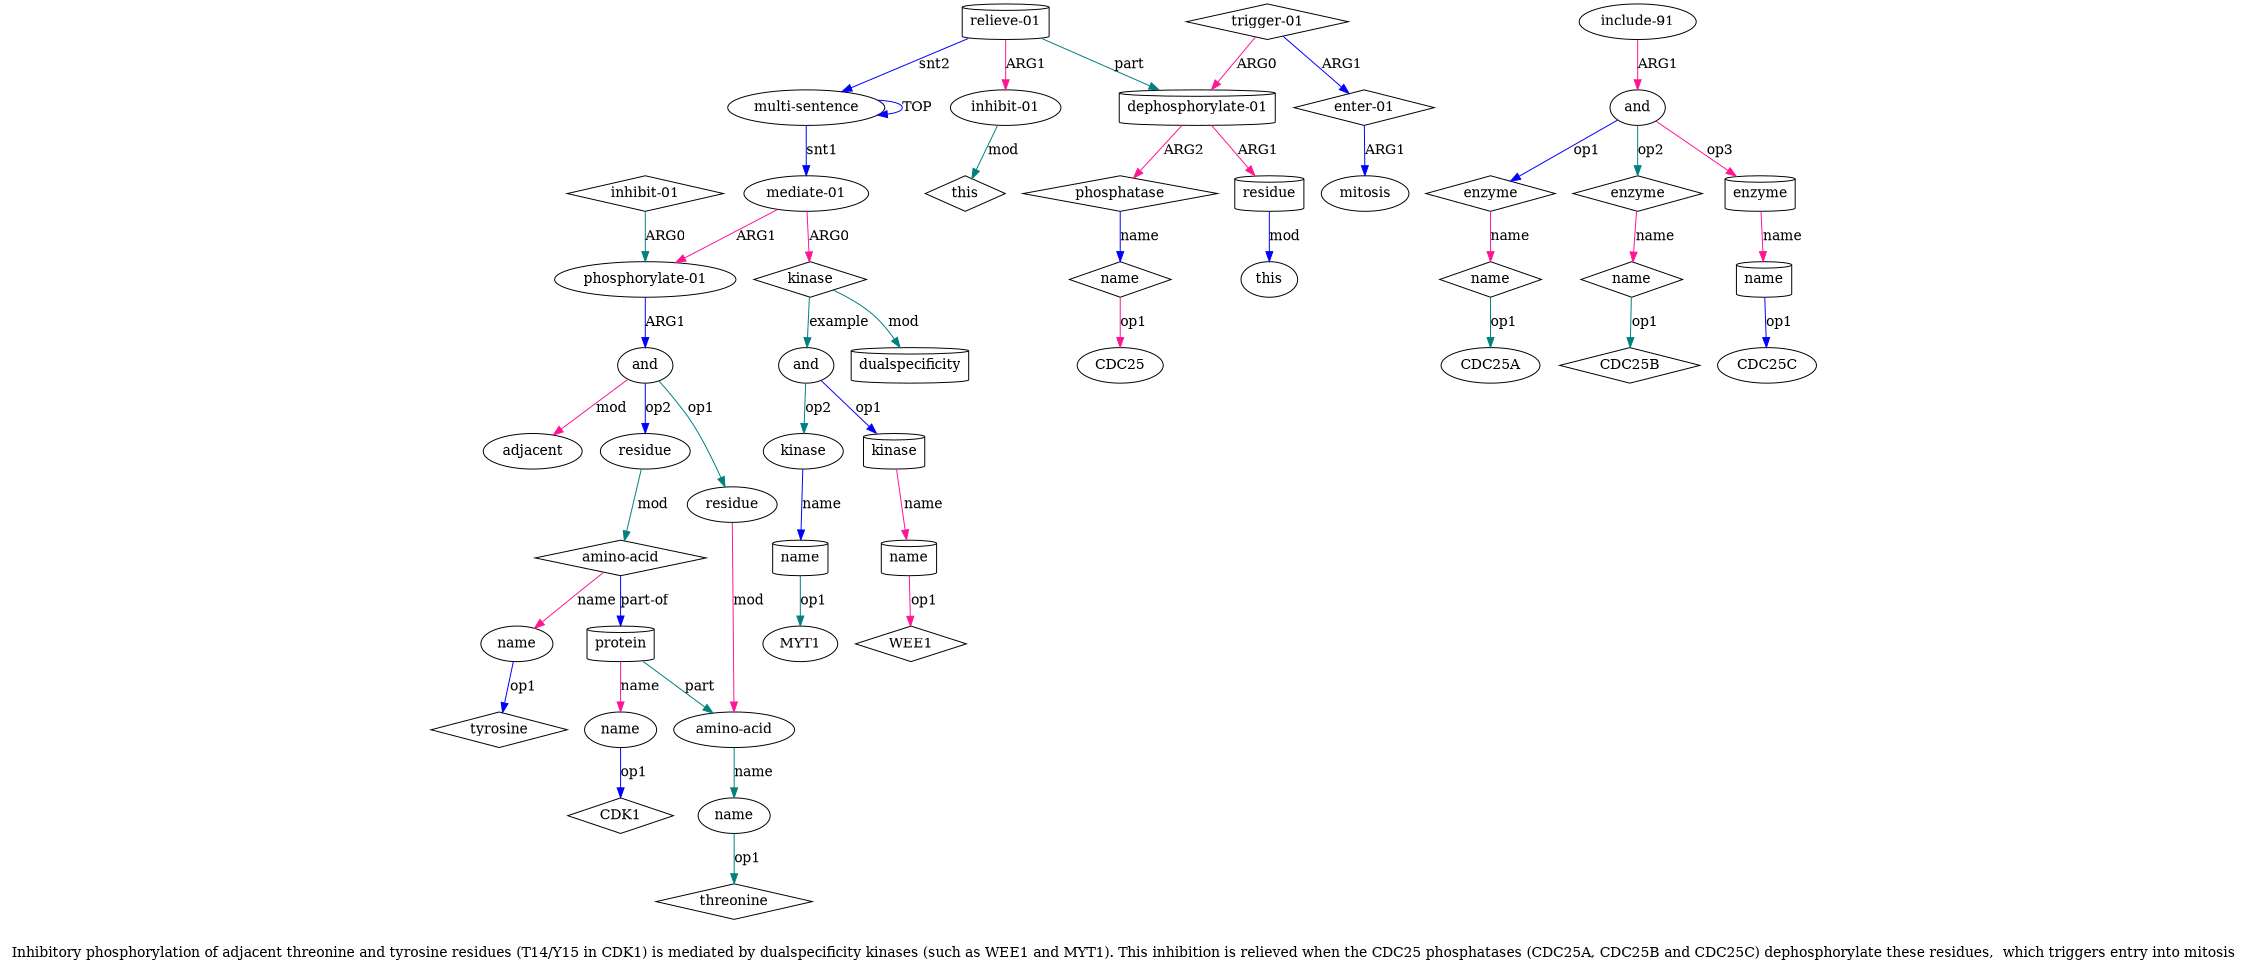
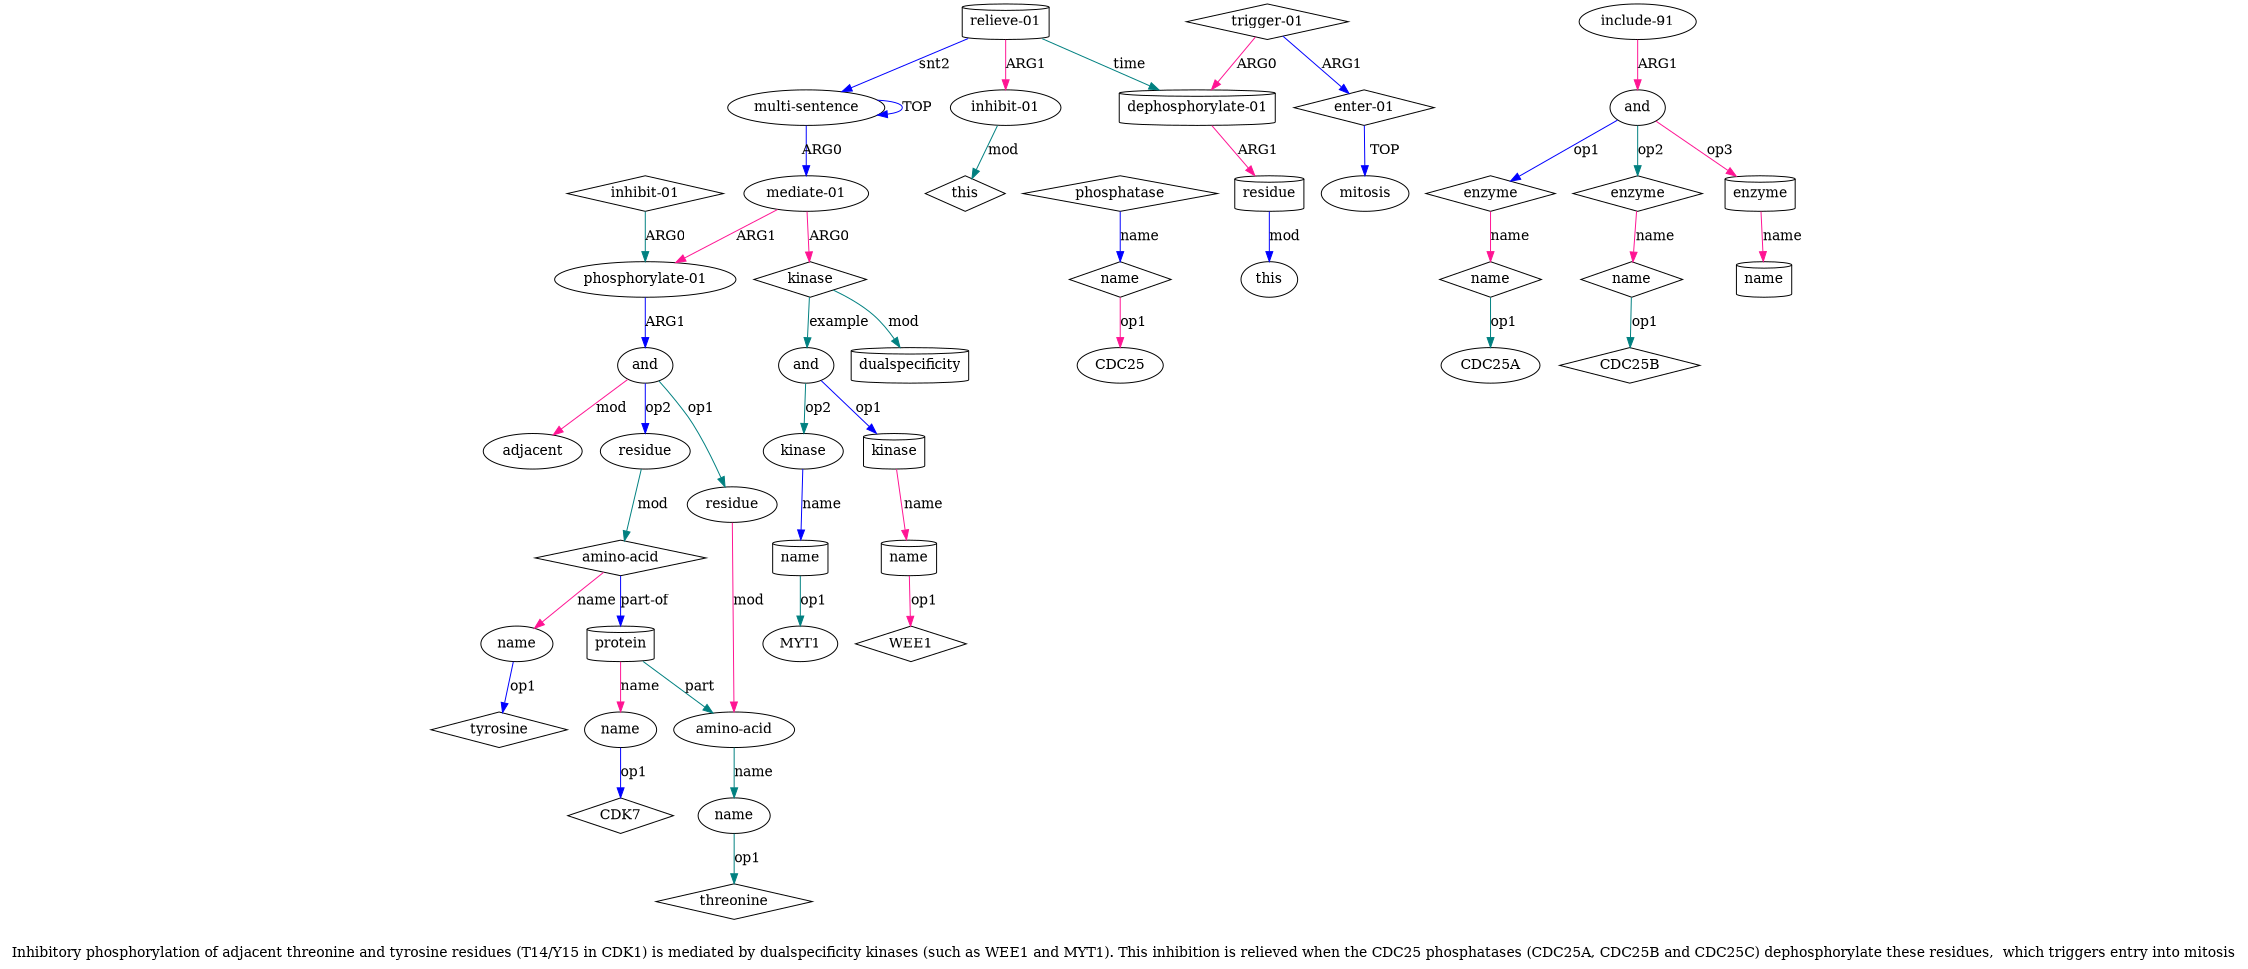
(1130, 65) -> (1130, 65)
(1161, 148) -> none
(822, 151) -> (822, 151)
(1385, 151) -> (1385, 151)
(1767, 365) -> none
(621, 816) -> (621, 816)
